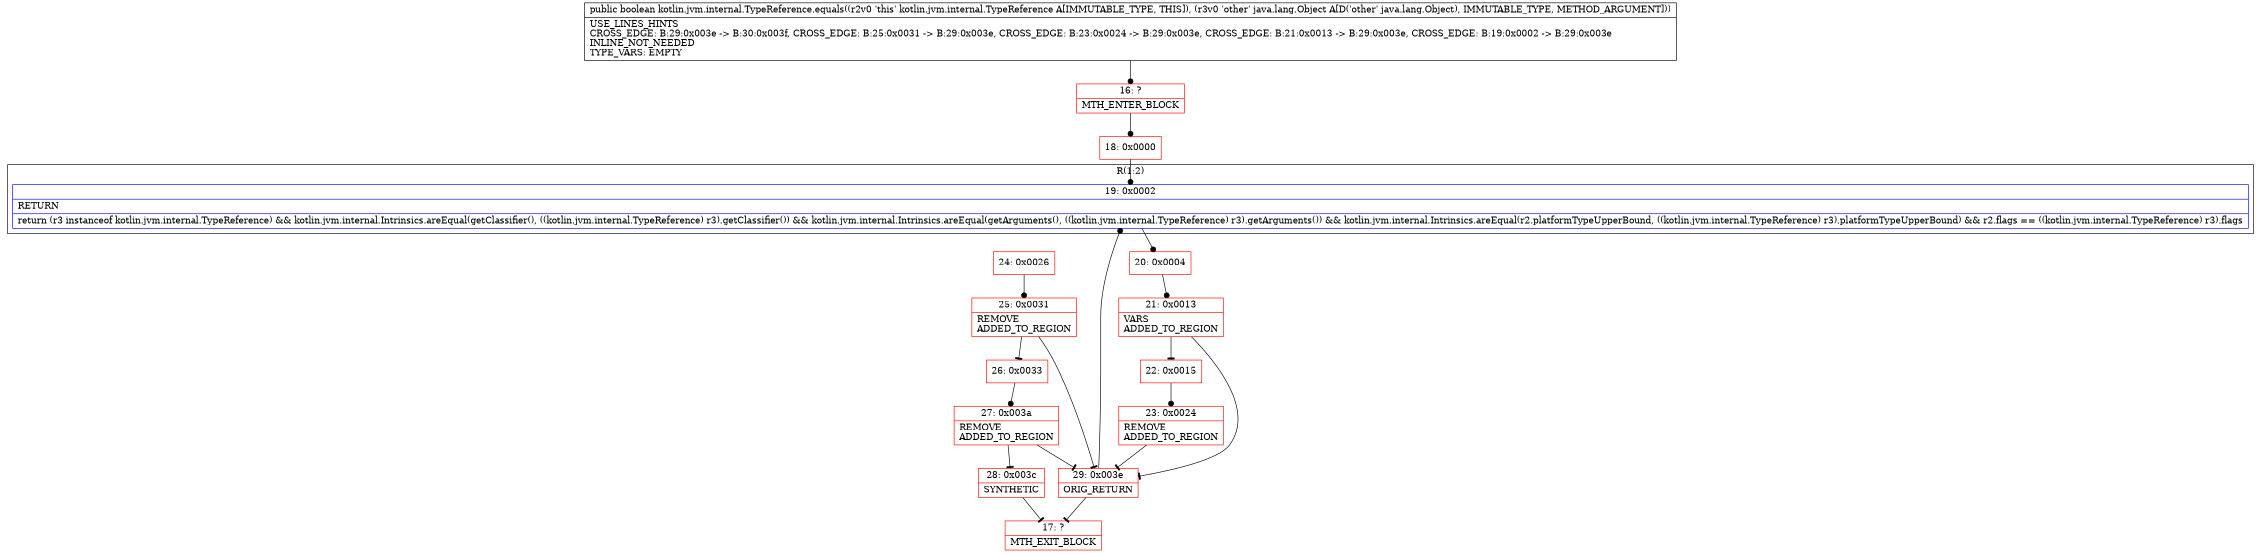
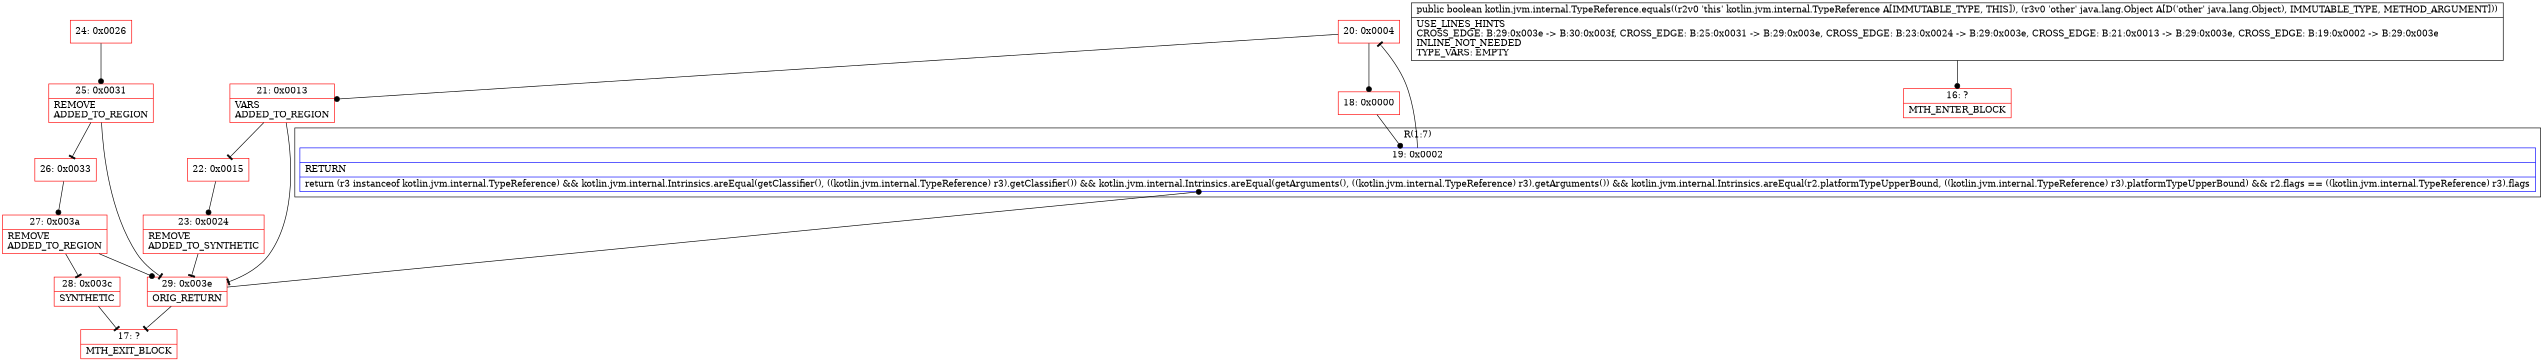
(1130, 122) -> (1369, 65)
(1130, 172) -> (1418, 135)
(1147, 238) -> (1409, 93)
(1171, 437) -> (204, 246)
(1055, 456) -> (124, 264)
